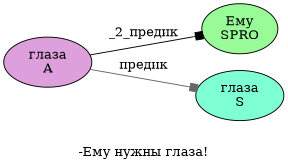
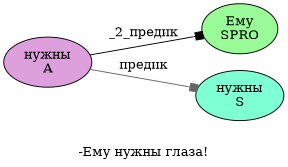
(48, 62) -> (48, 62)
(240, 96) -> (240, 96)
